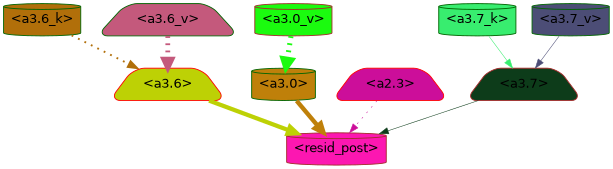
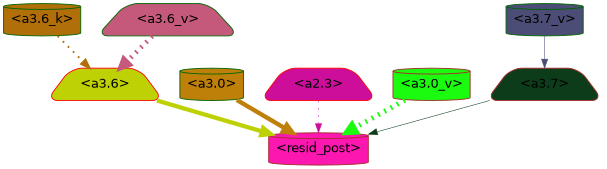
(477, 20) -> none
(289, 48) -> (380, 114)
